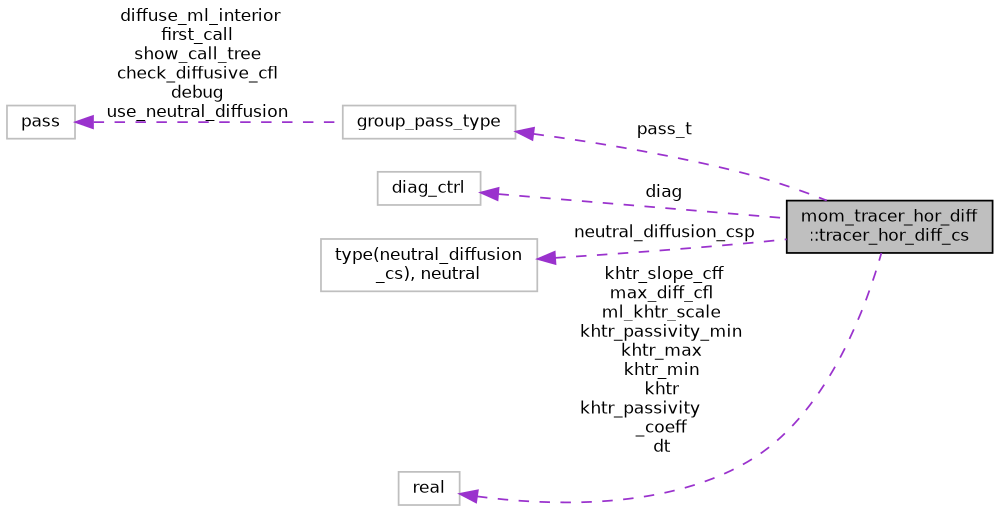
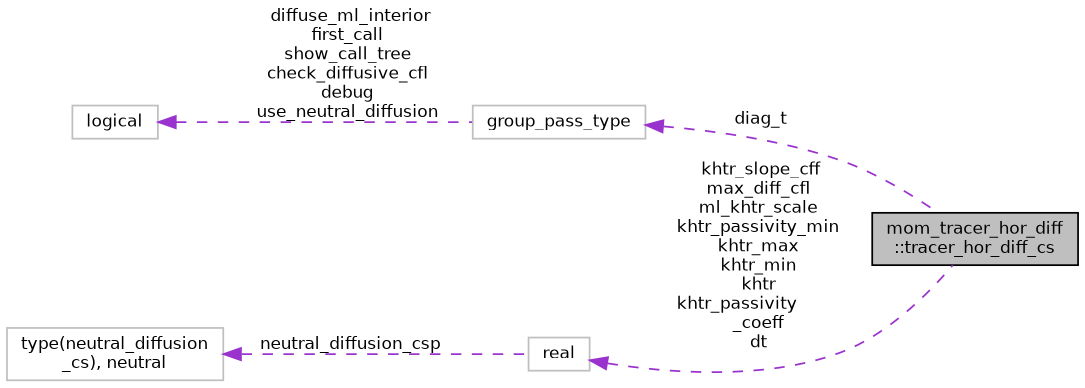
(41, 122) -> (115, 122)
(662, 130) -> (759, 119)
(429, 188) -> none
(671, 250) -> (385, 354)
